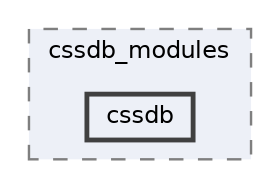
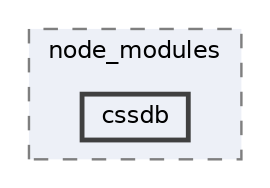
(140, 52) -> (135, 52)
